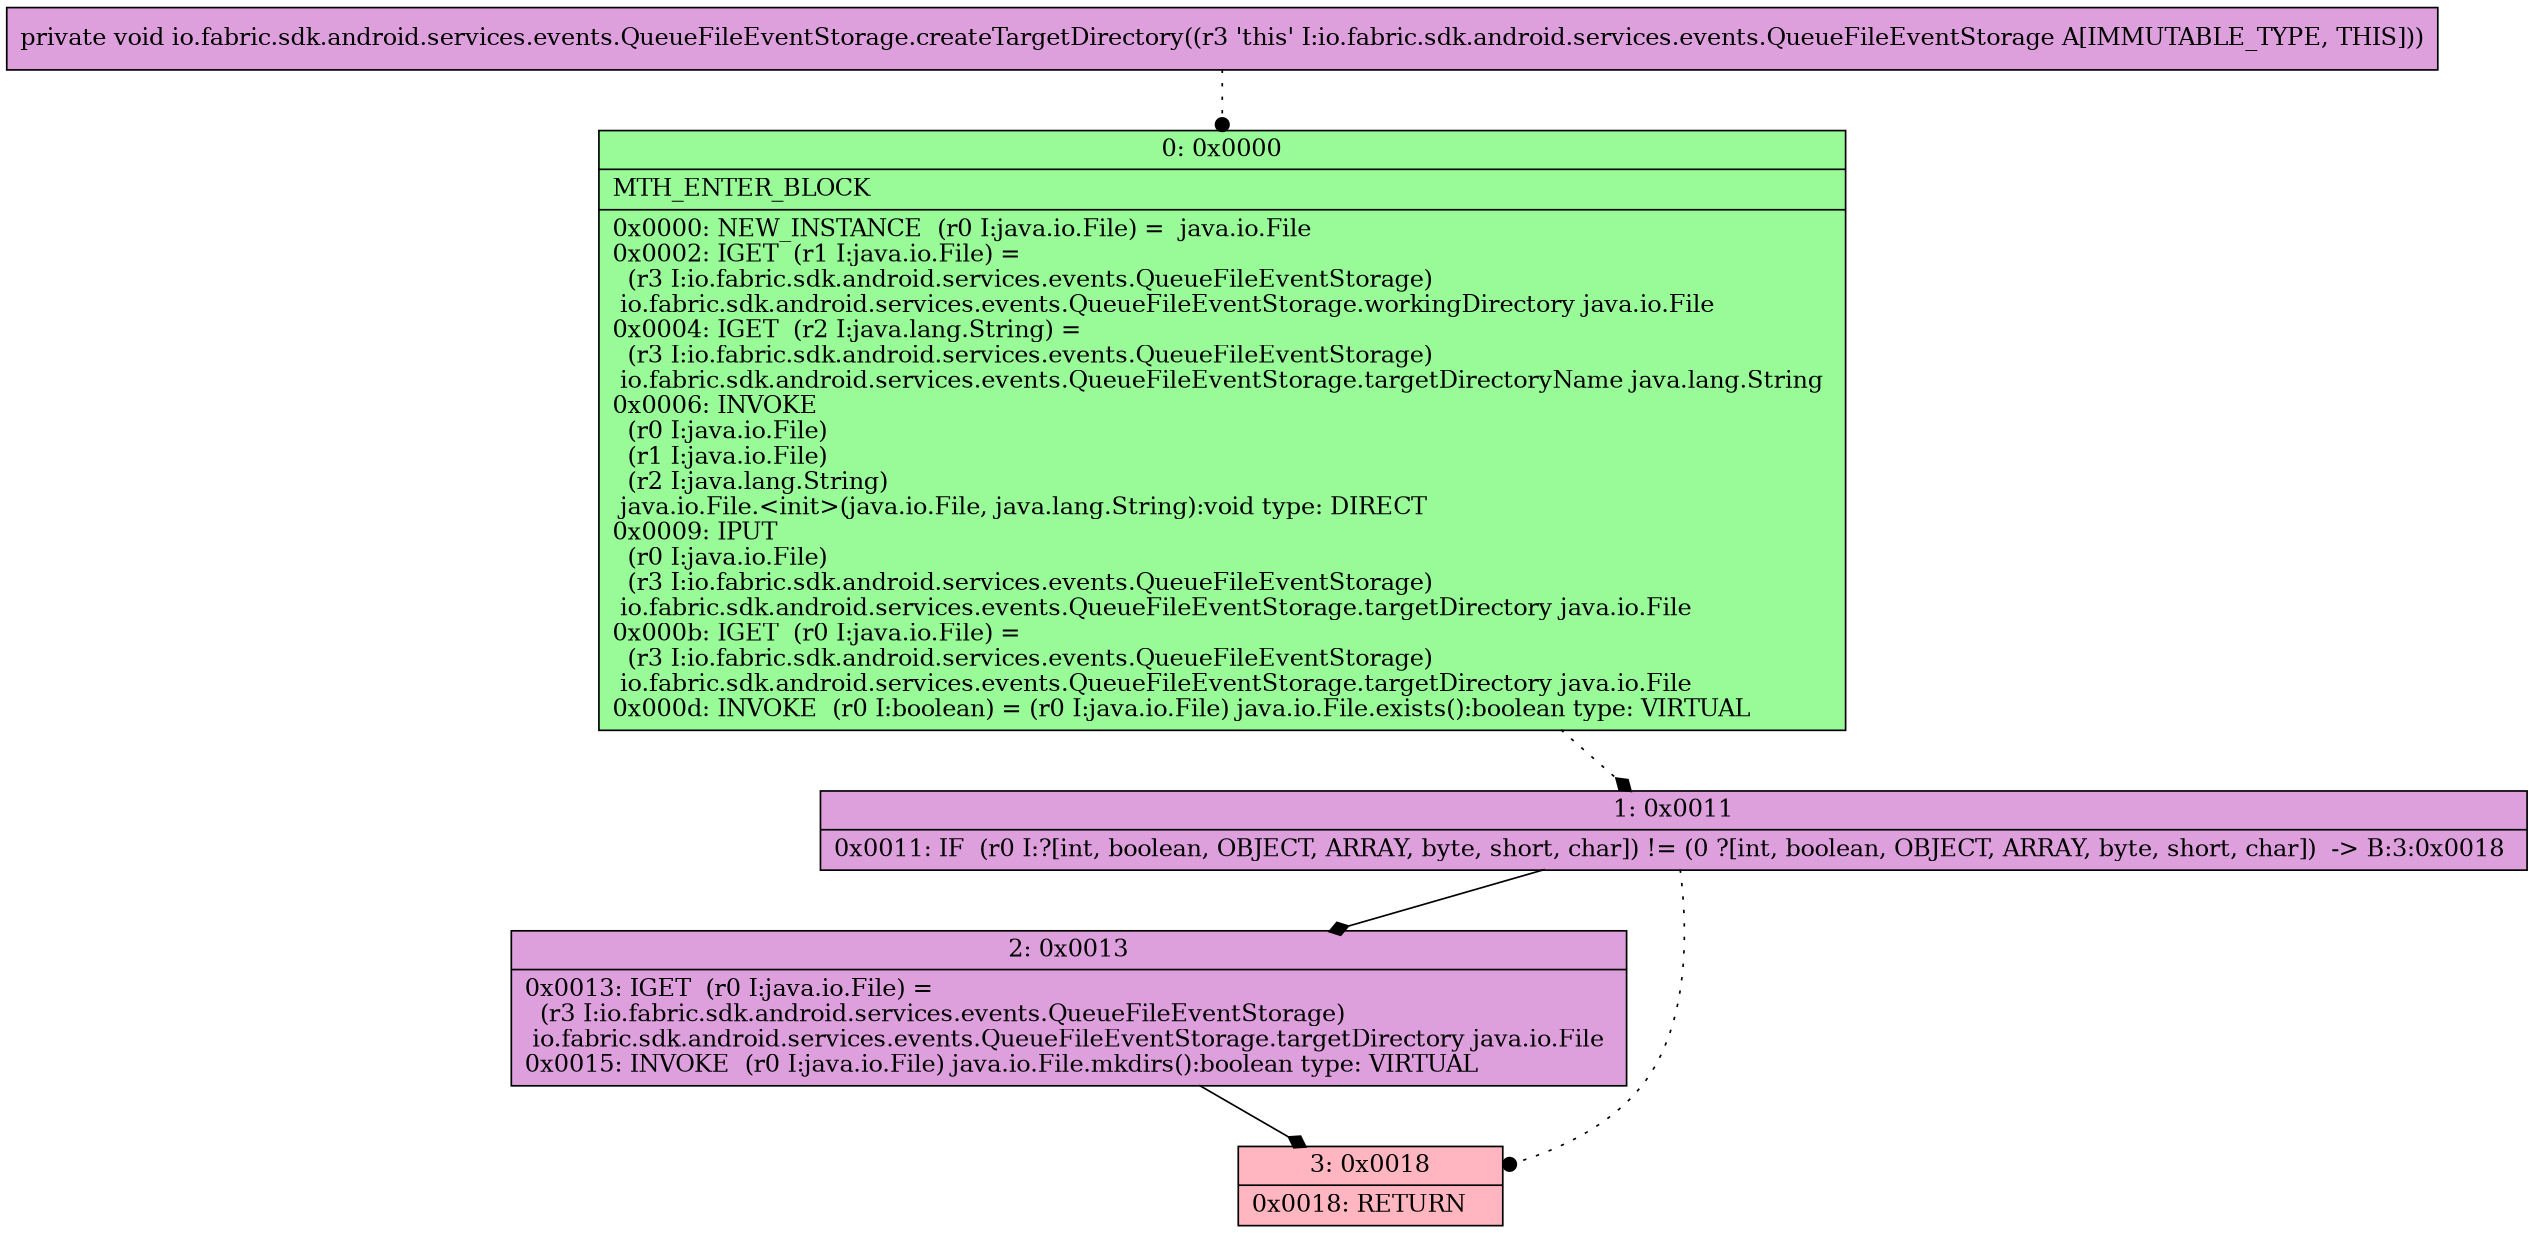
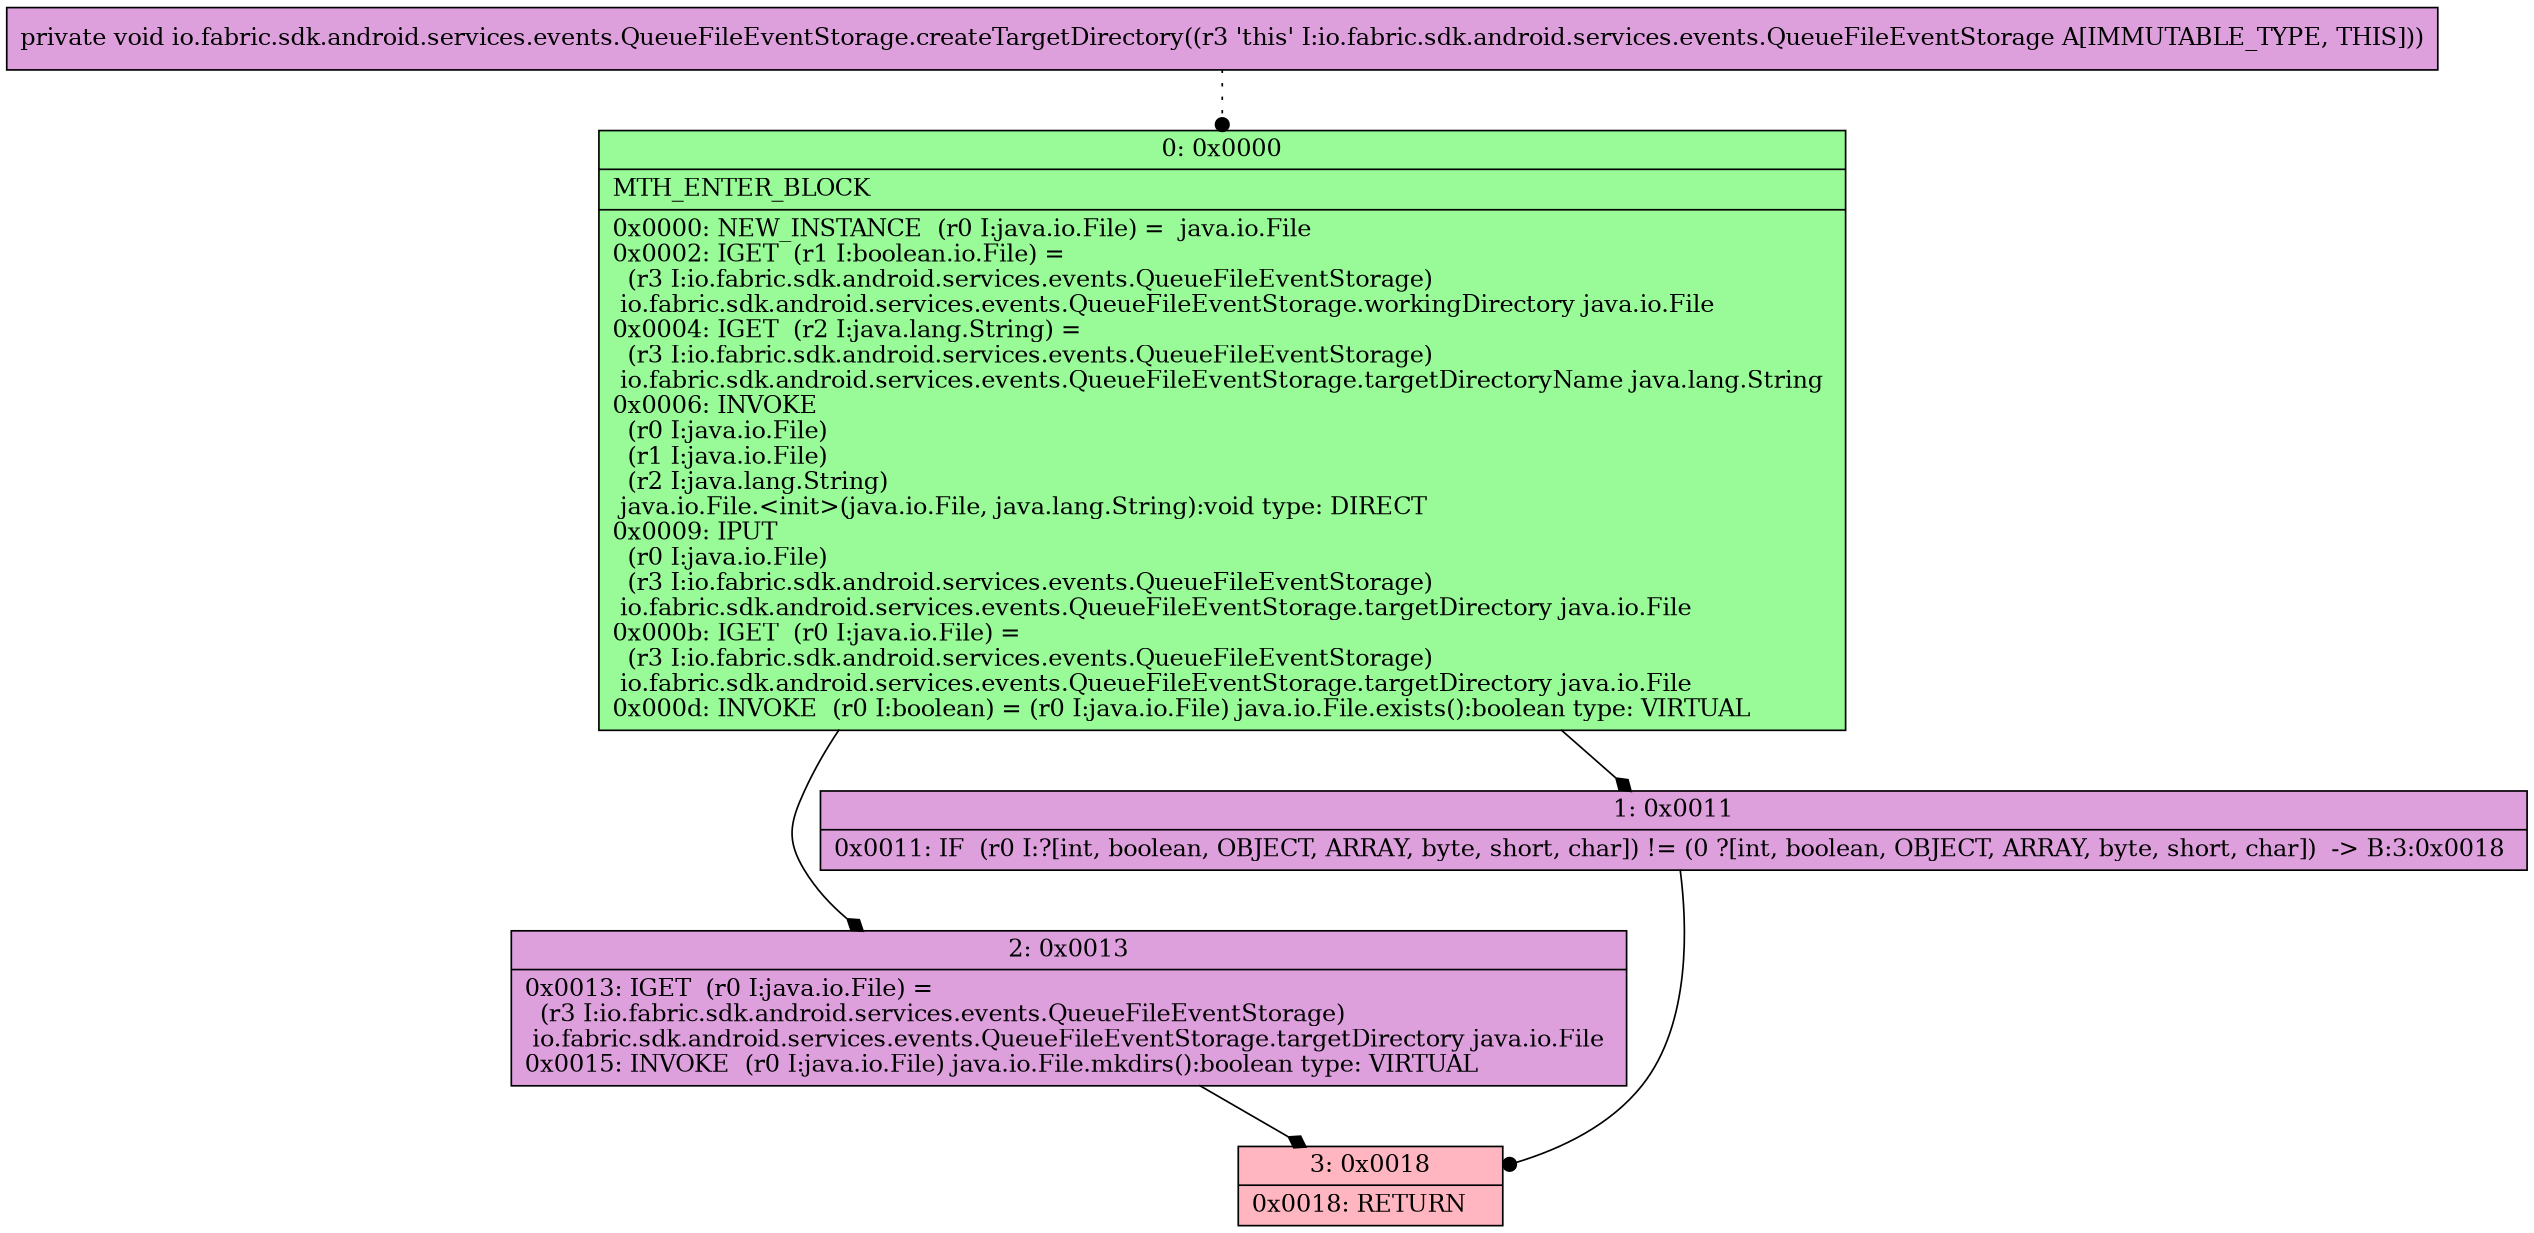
(820, 254) -> (843, 254)
(1588, 754) -> (1588, 754)
(1447, 898) -> (793, 828)
(1661, 1053) -> (1661, 1053)
